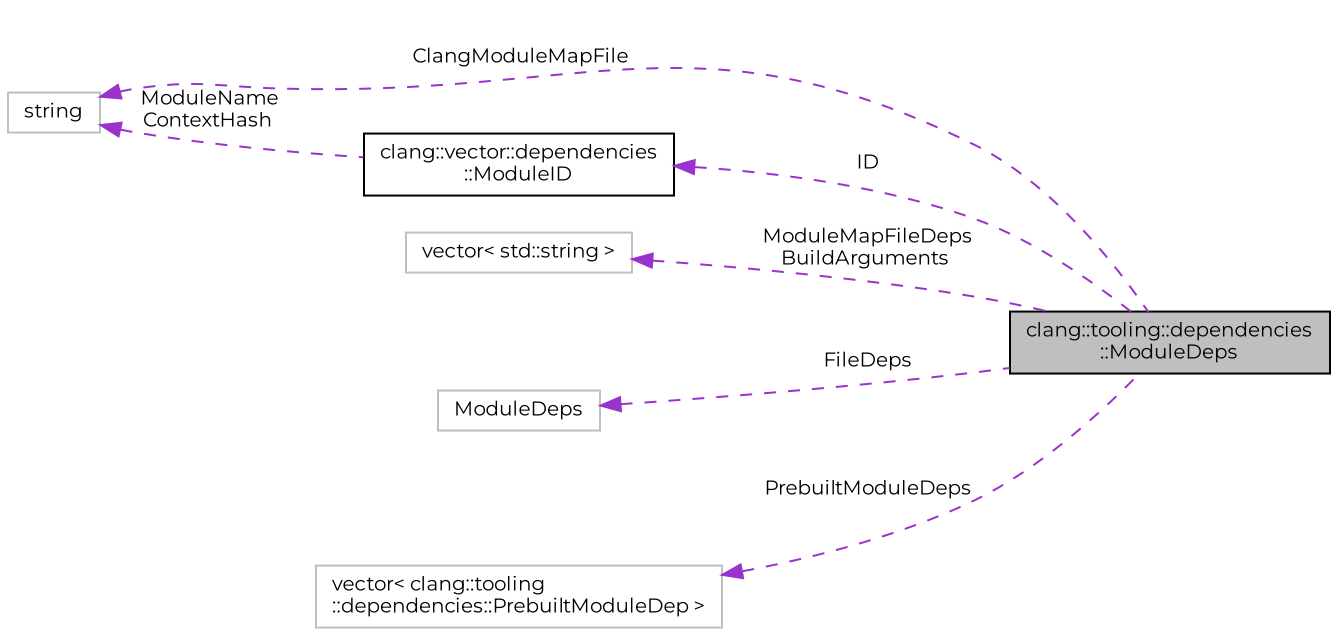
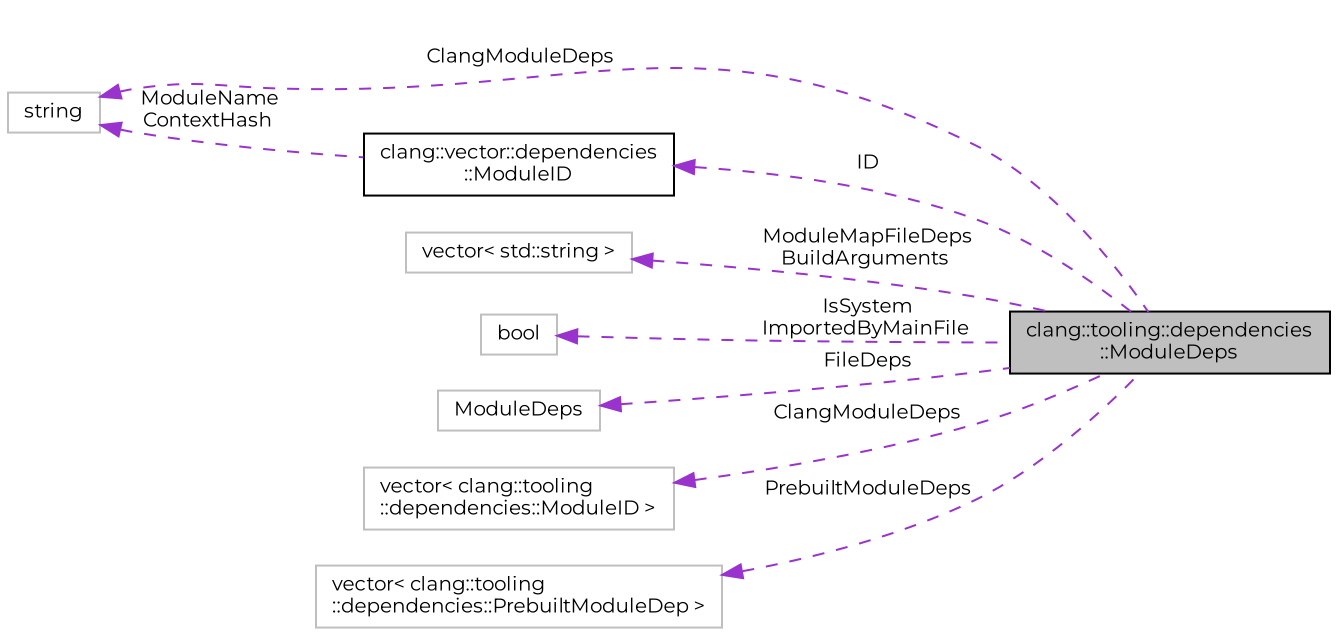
(519, 58) -> (519, 58)
none -> (519, 335)
none -> (519, 499)
